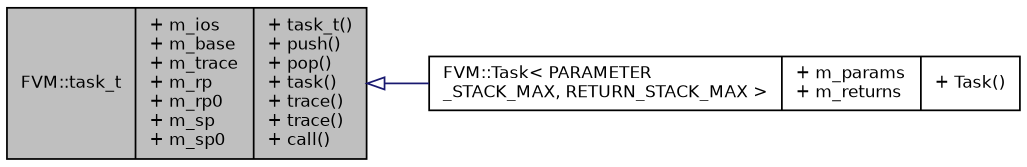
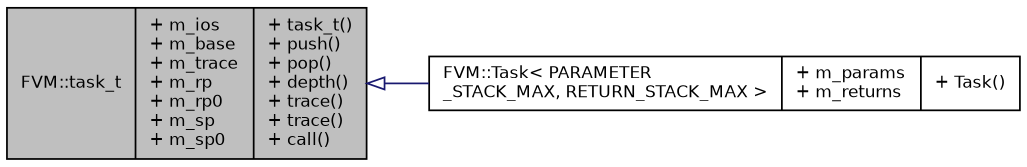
(302, 83) -> (308, 83)
